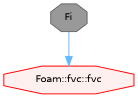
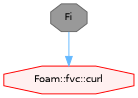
(69, 80) -> (69, 80)
